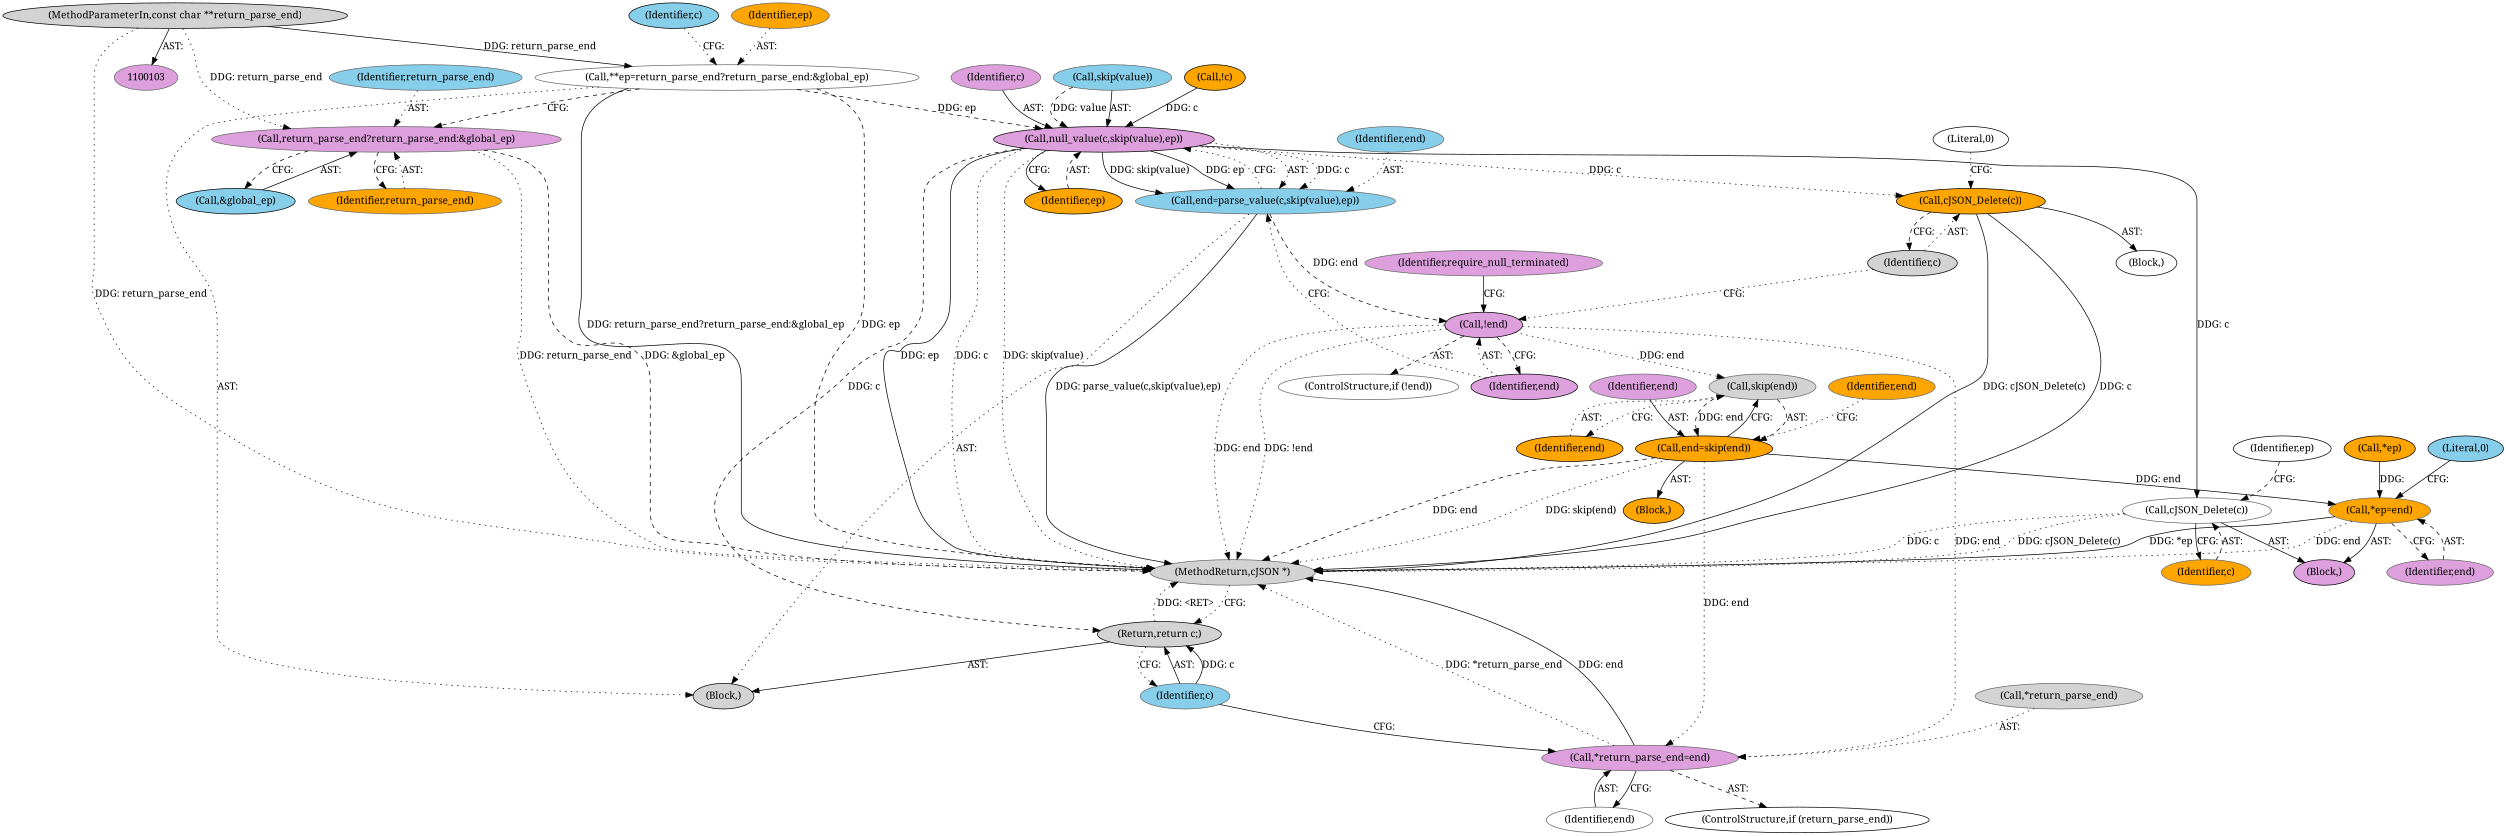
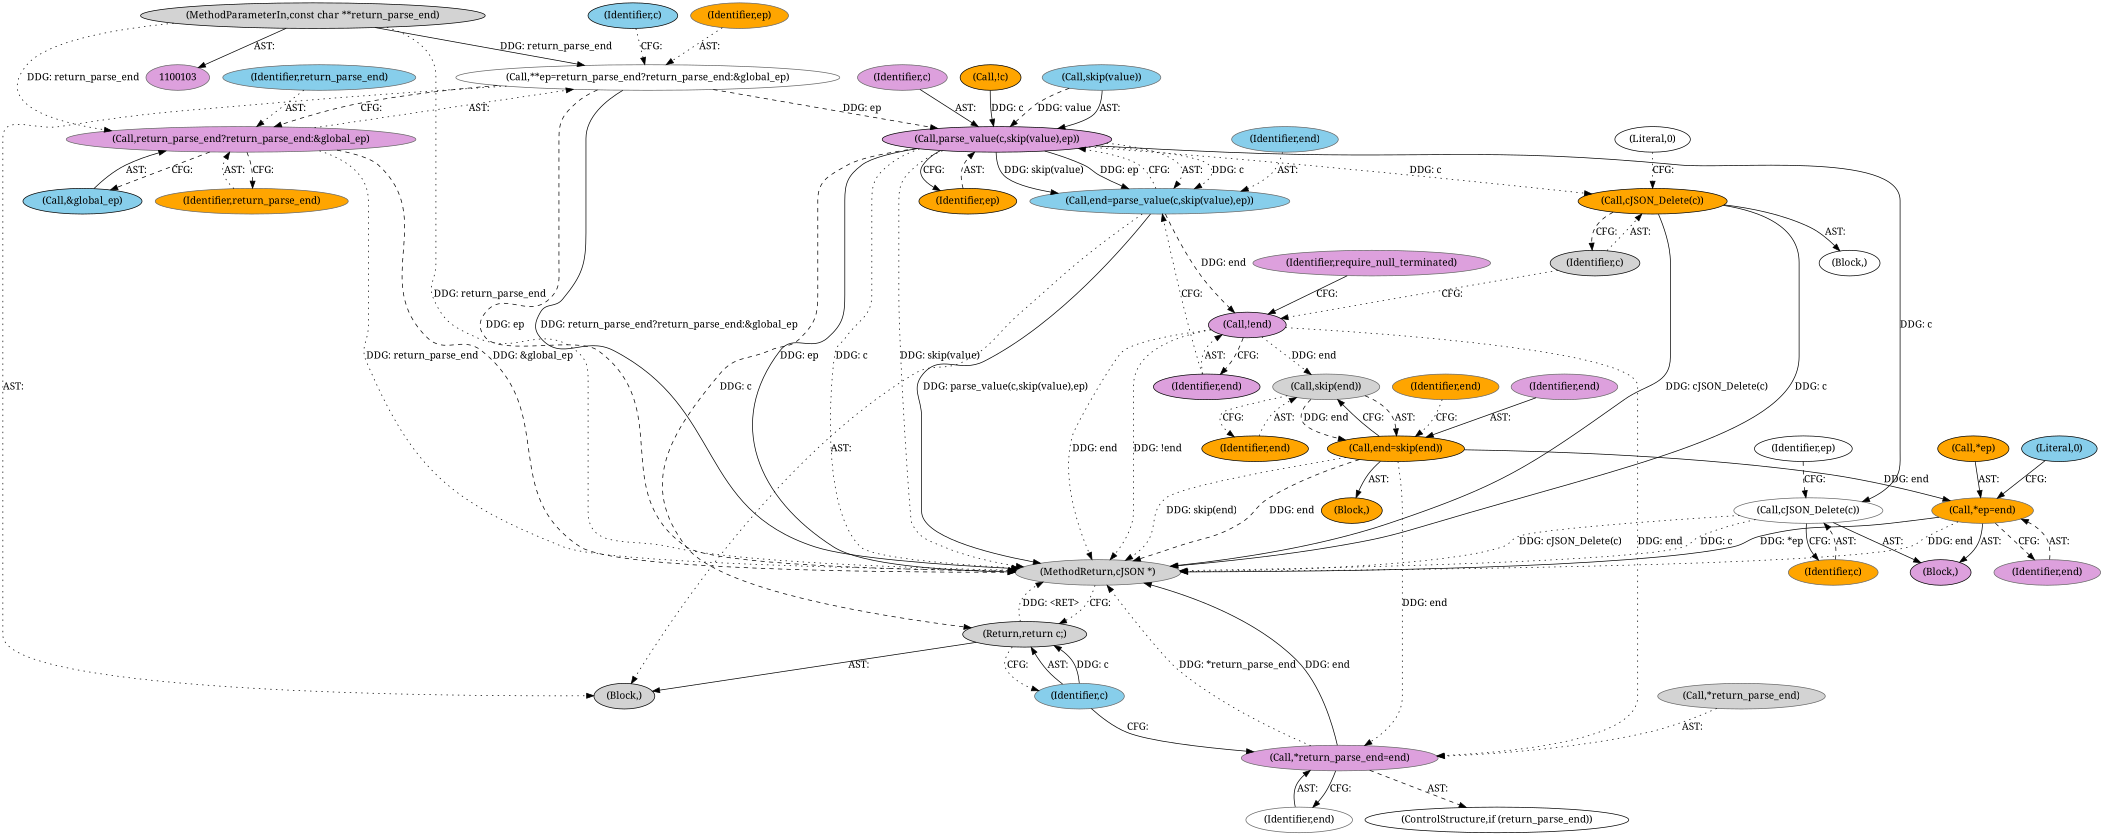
none -> (440, 109)
(1104, 139) -> (997, 139)
(1368, 387) -> none
(2394, 480) -> (1990, 480)
